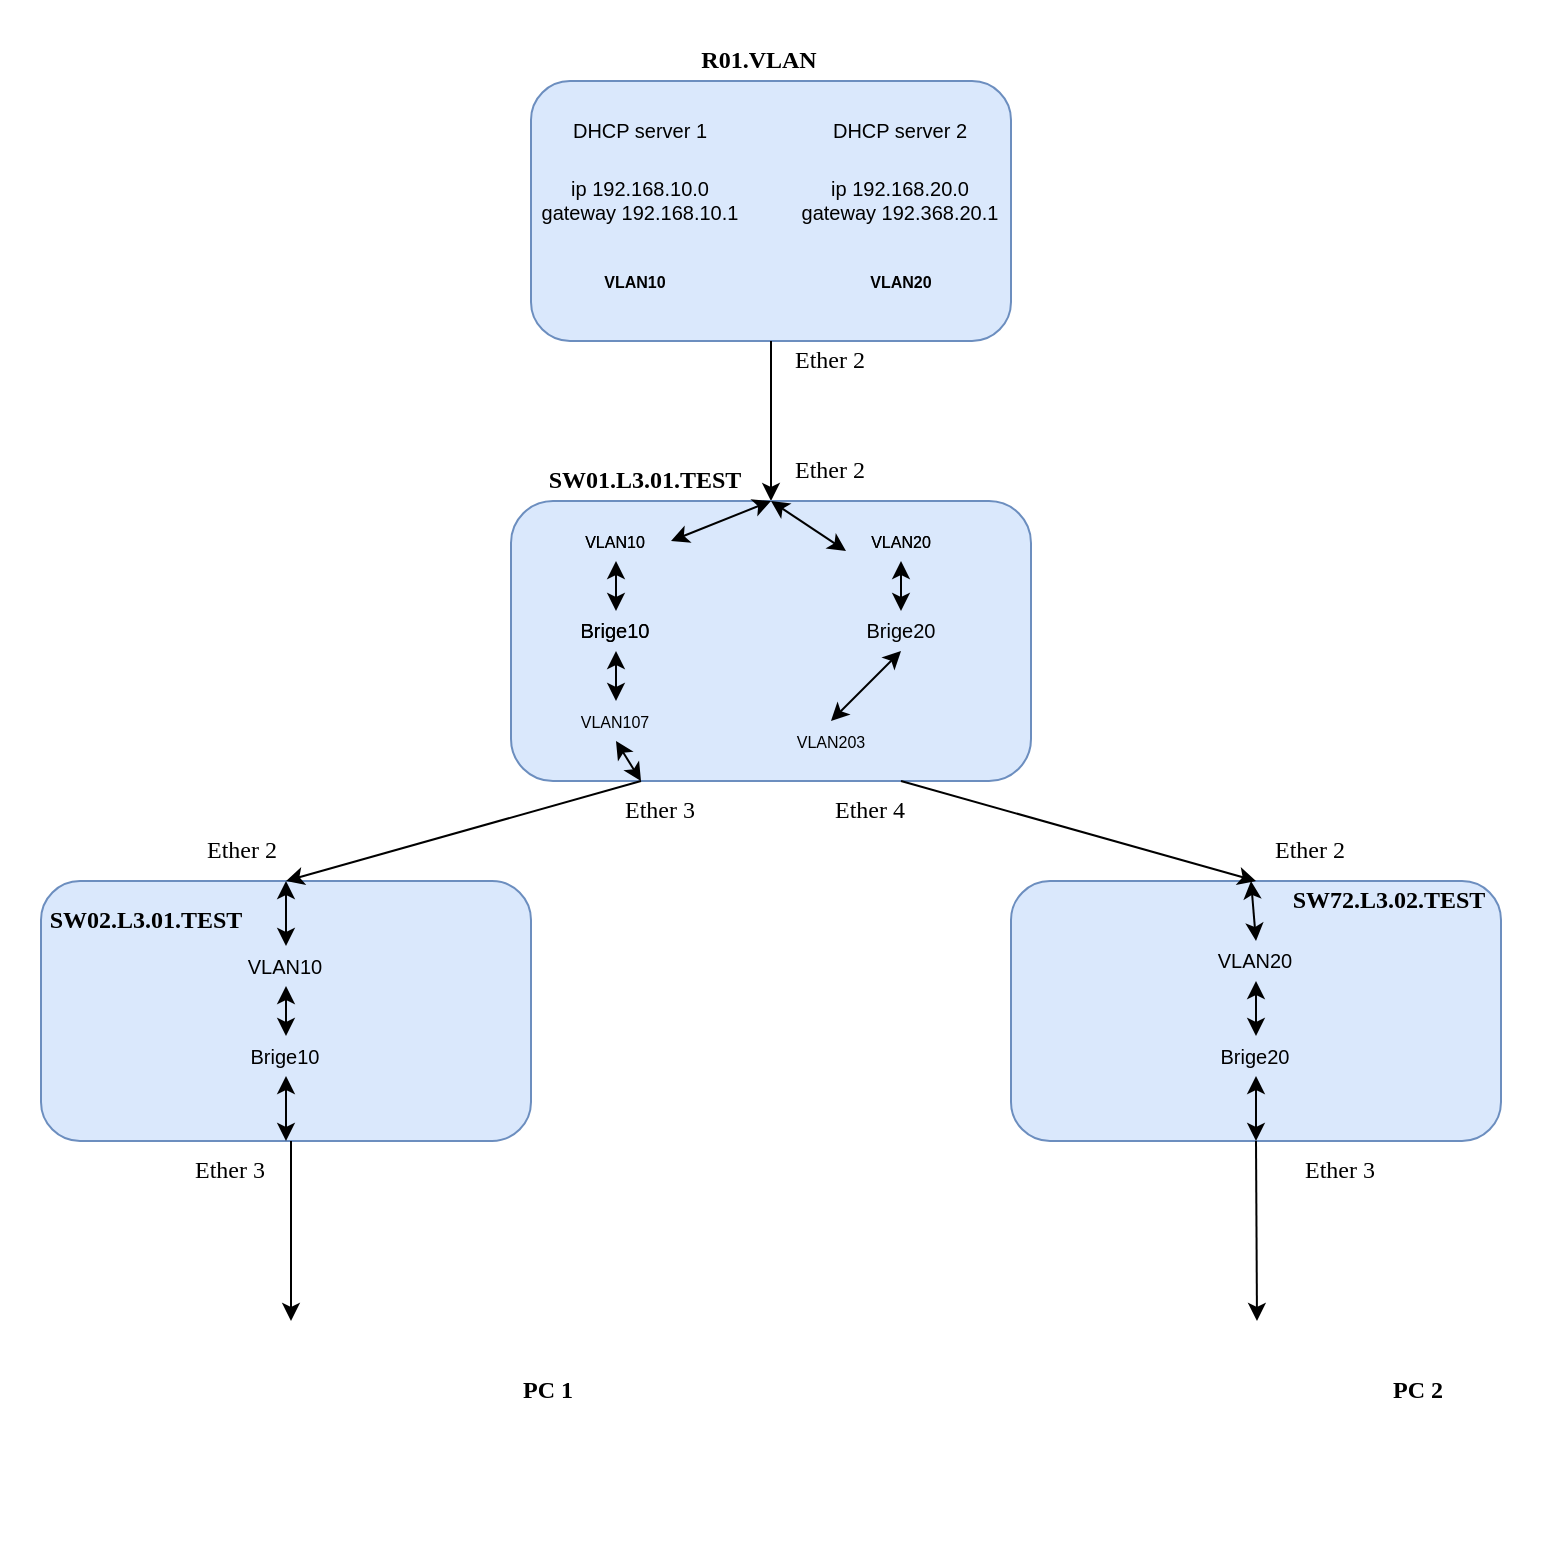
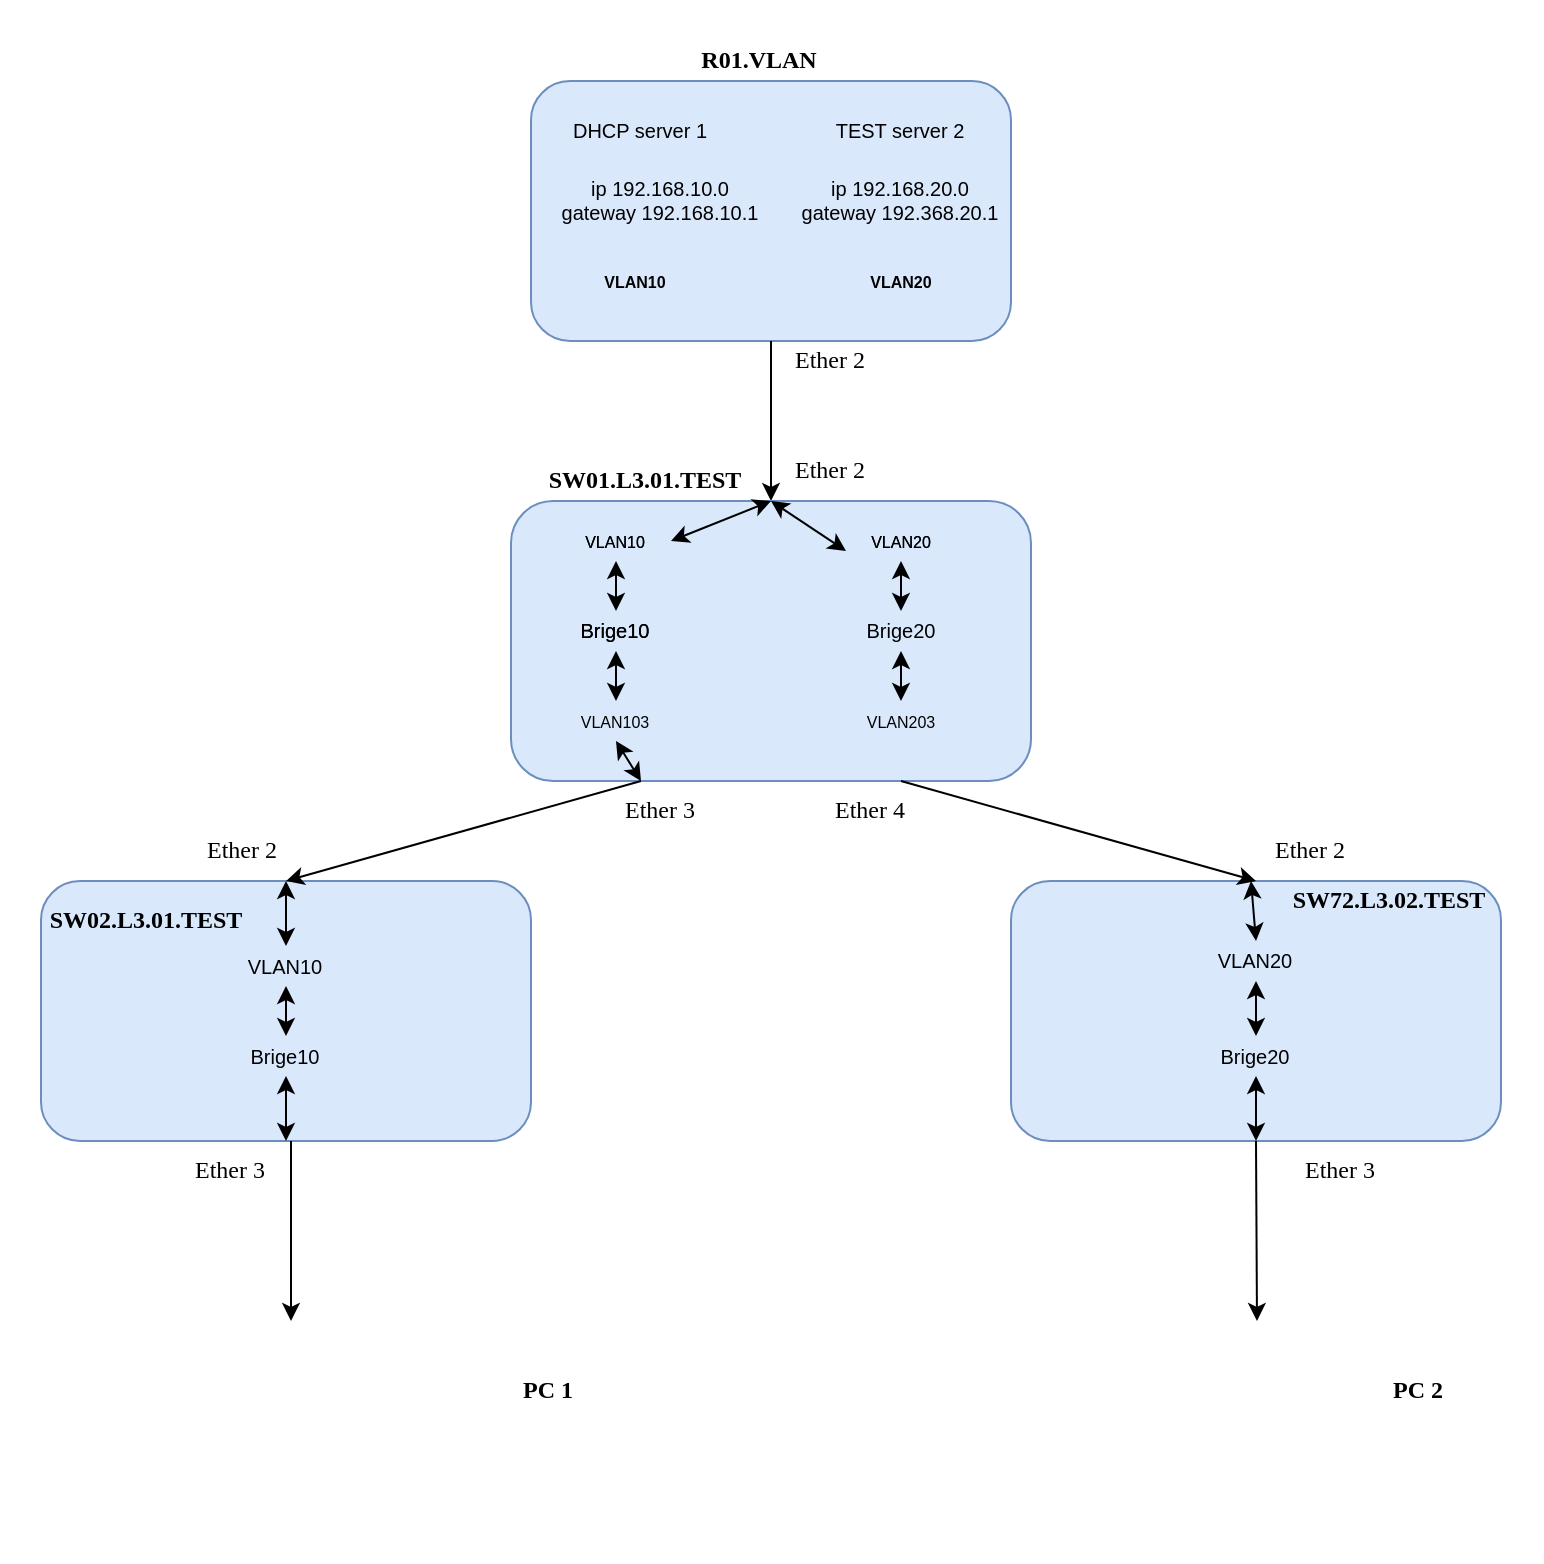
(901, 131) -> (901, 131)
(641, 201) -> (661, 201)
(616, 721) -> (616, 721)
(831, 741) -> (901, 721)
